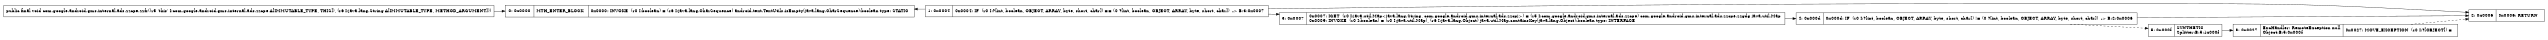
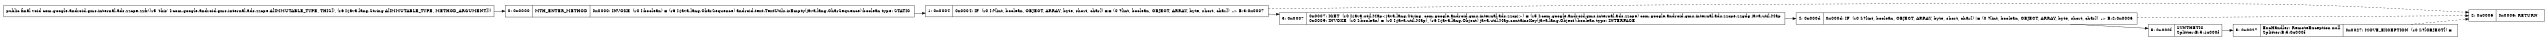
(1867, 4) -> (1867, 4)
(921, 9) -> (918, 13)
(560, 11) -> (561, 11)
(2301, 17) -> (2301, 17)
(2108, 26) -> (2108, 26)
(2283, 33) -> (2284, 33)
